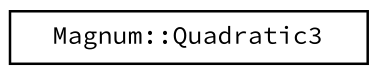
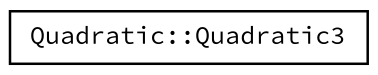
(189, 38) -> (189, 38)
